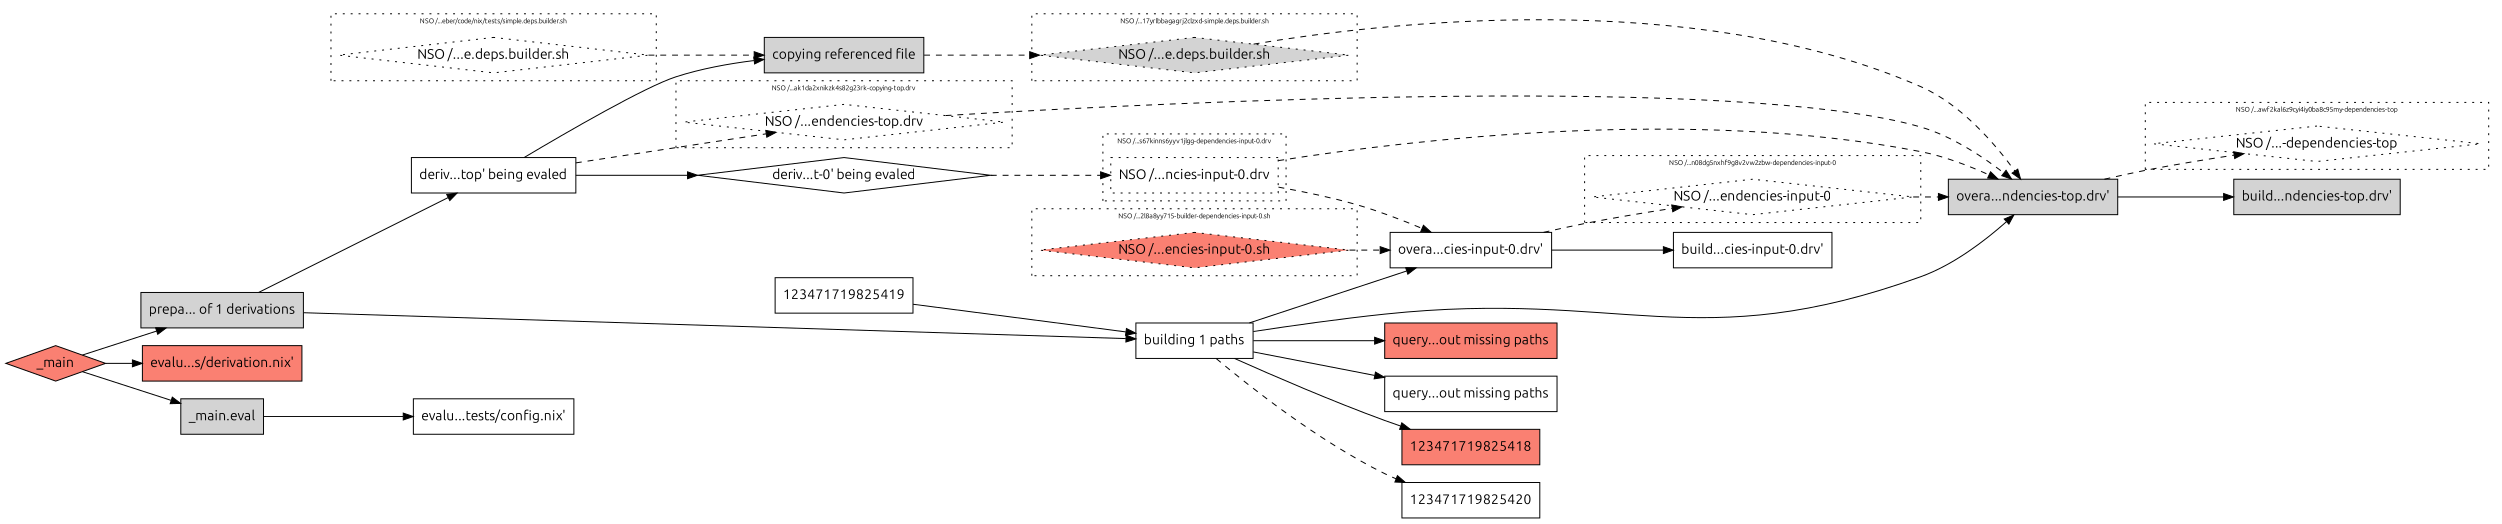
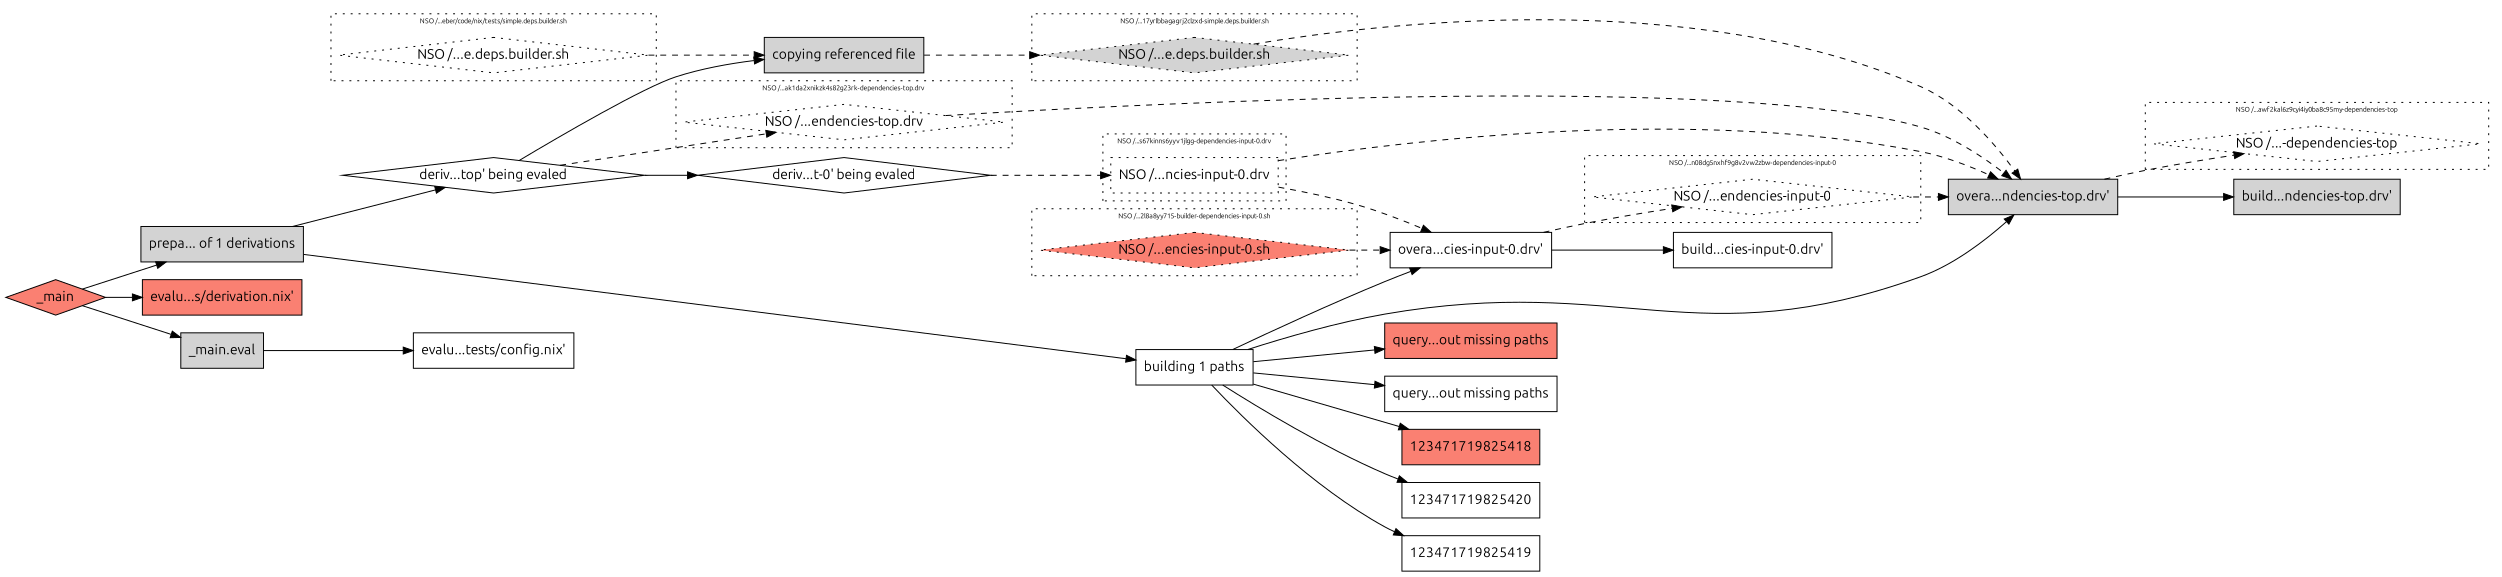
(844, 89) -> (844, 89)
(494, 175) -> (494, 175)
(1019, 318) -> (1297, 466)
(1302, 424) -> (1308, 436)
